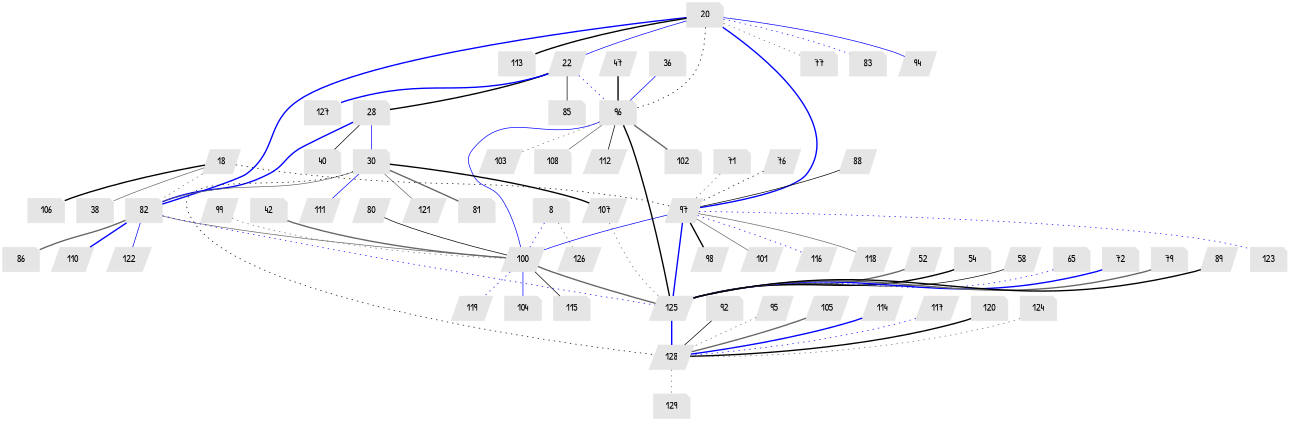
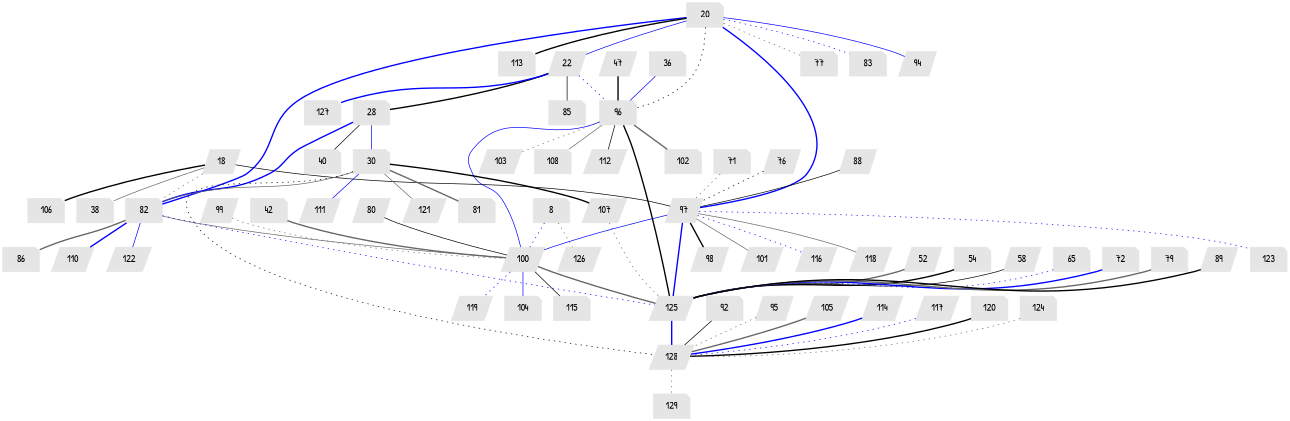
(453, 184) -> (453, 184)
